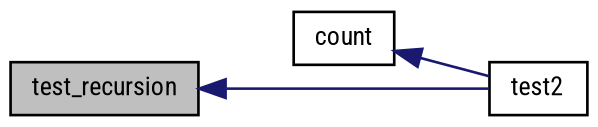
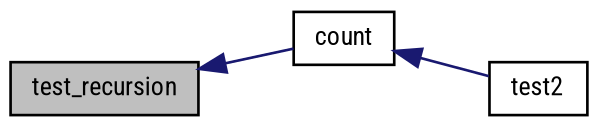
(358, 89) -> (259, 56)
